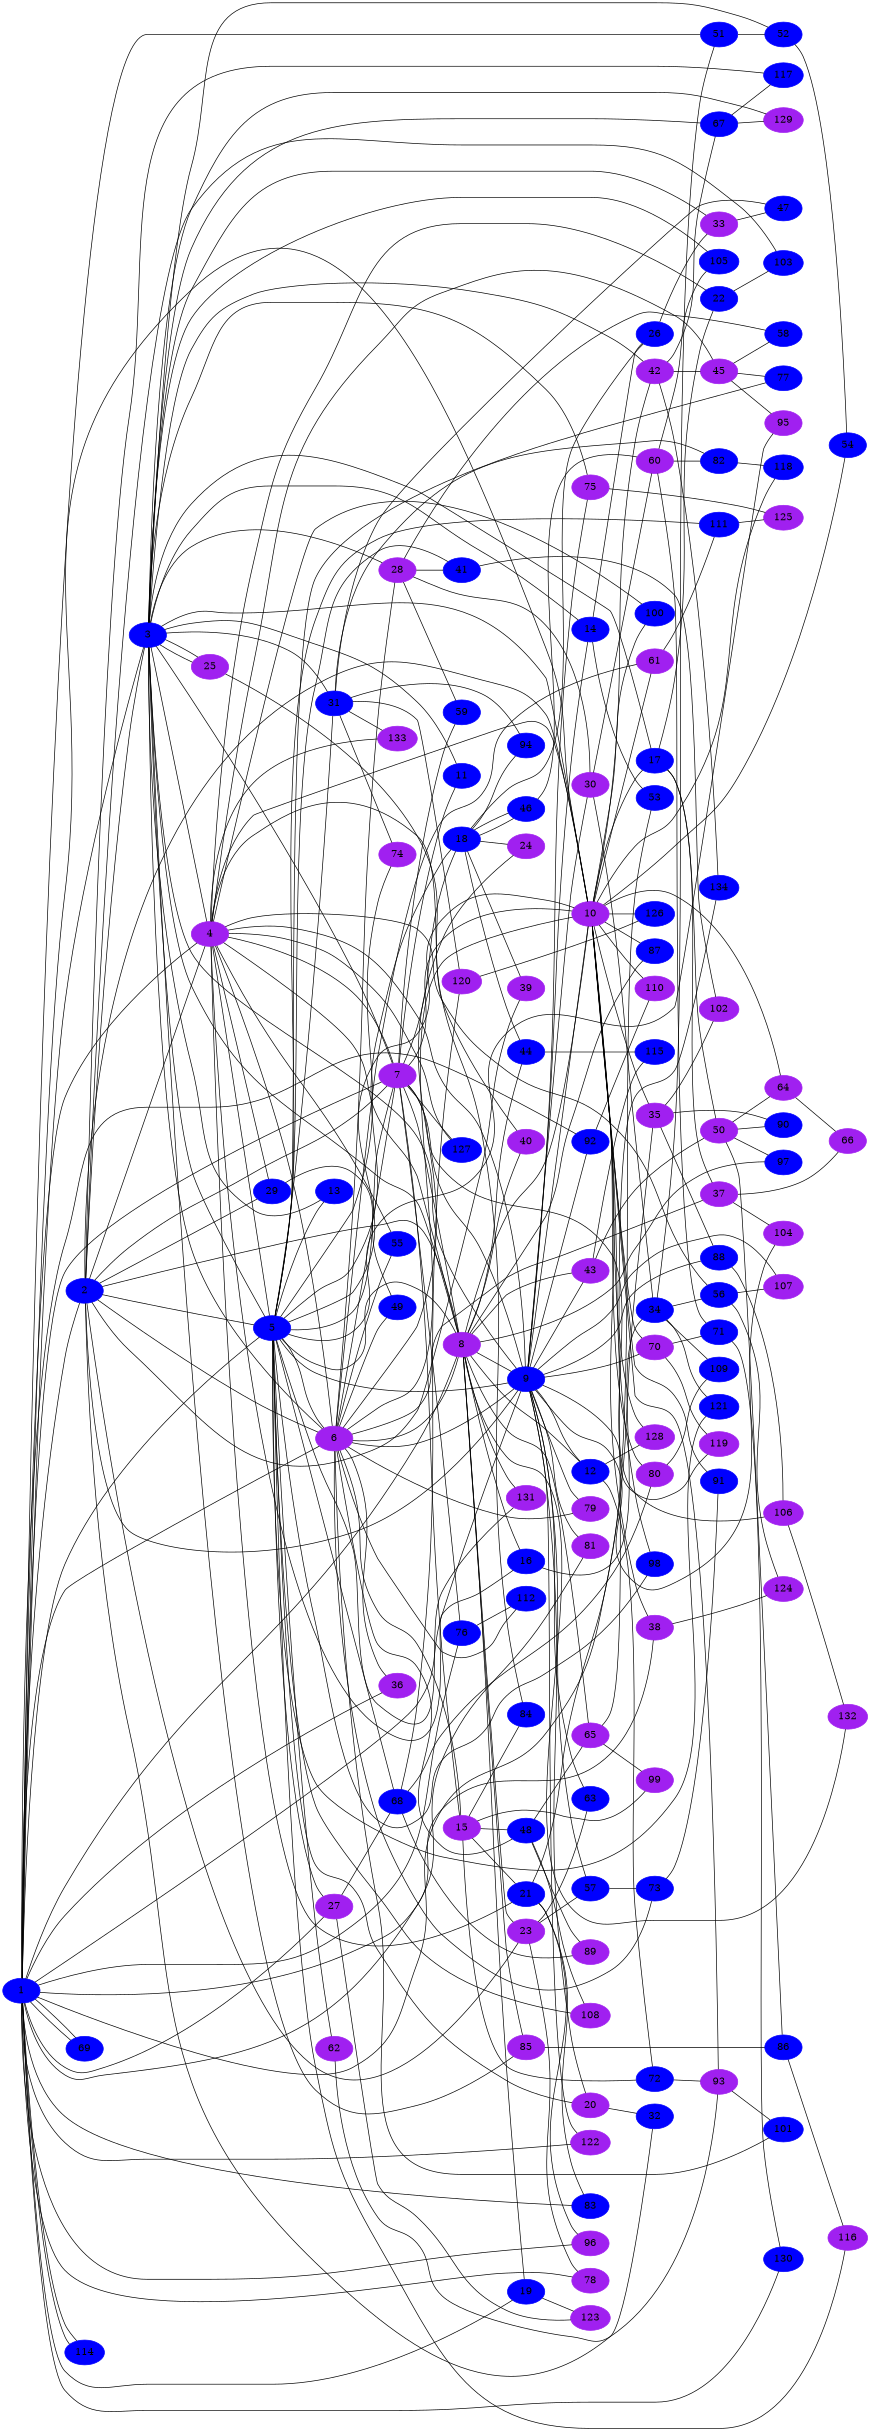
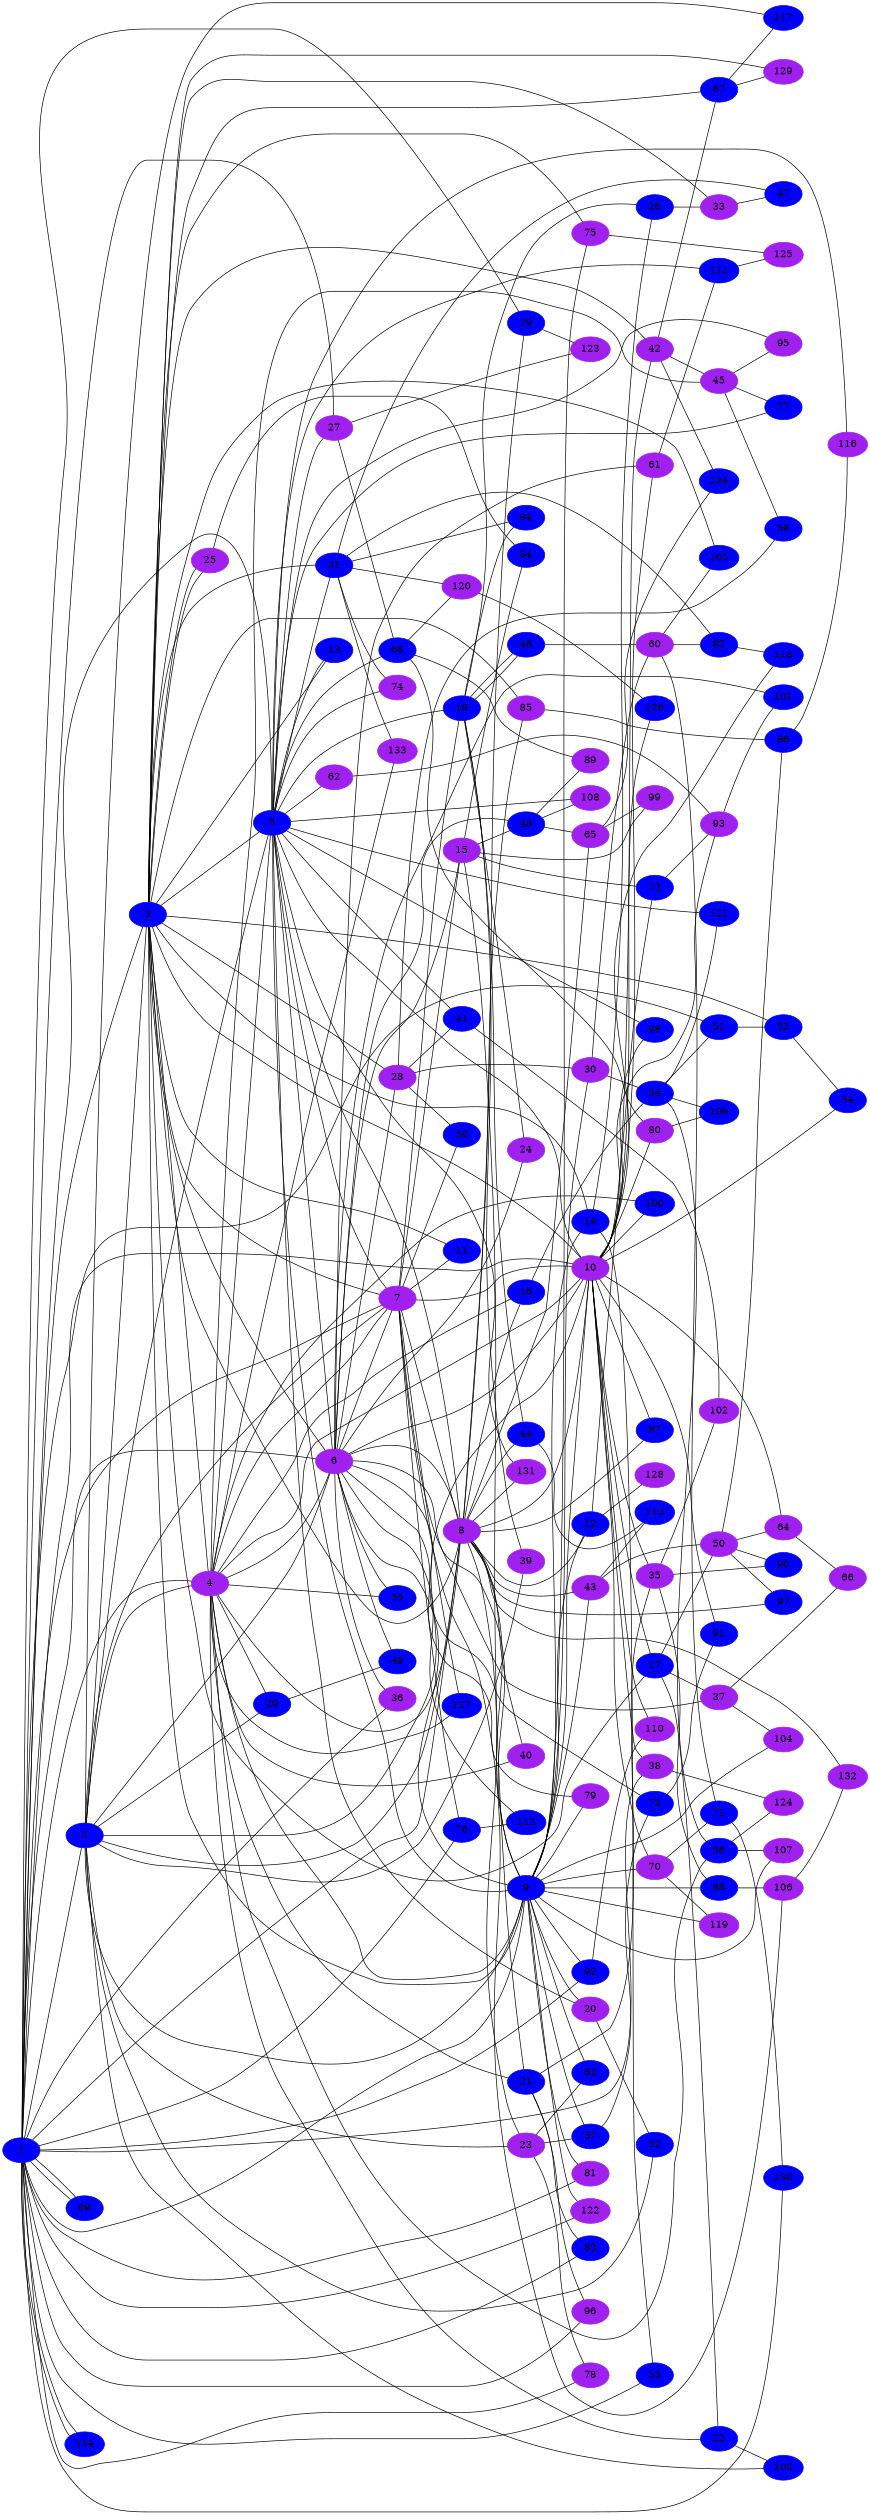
(613, 1179) -> none
